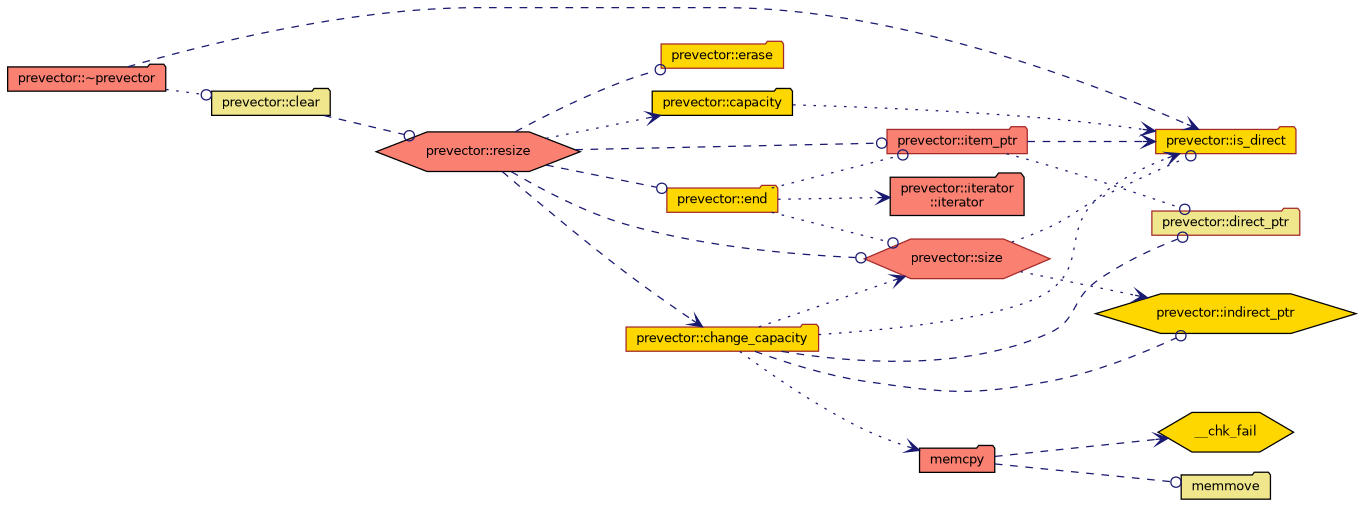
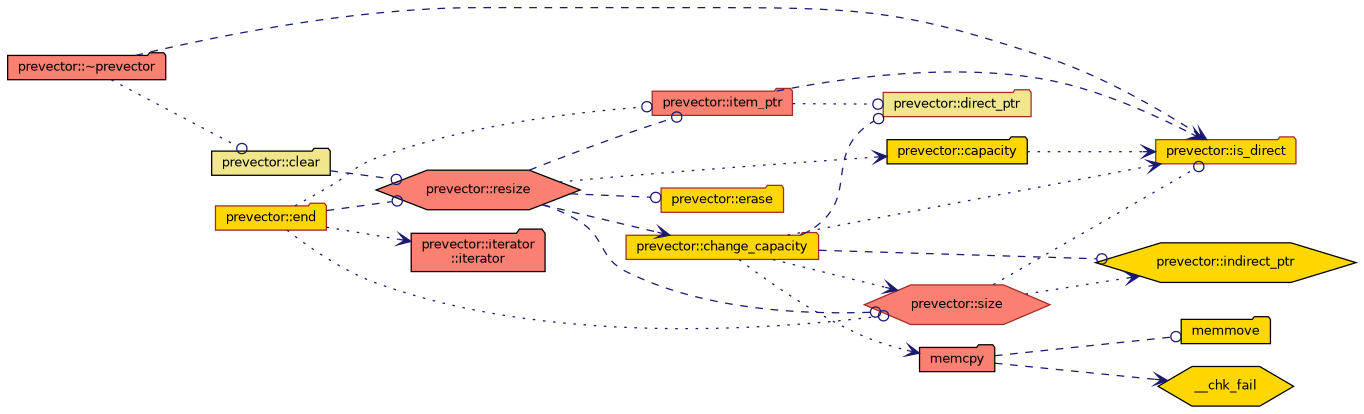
(601, 176) -> (359, 206)
(1226, 487) -> (1226, 331)
